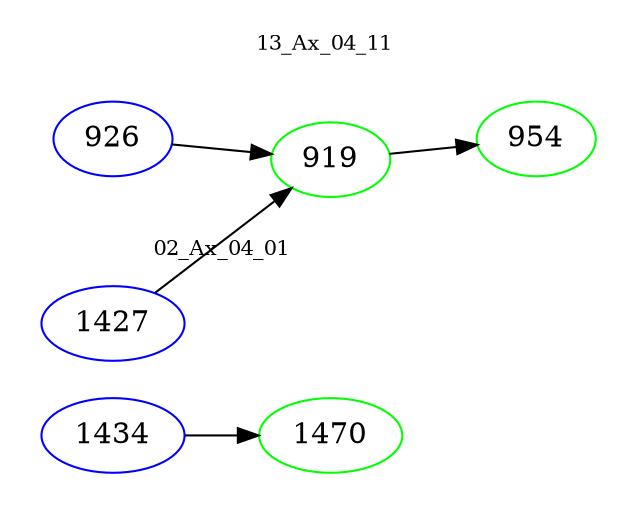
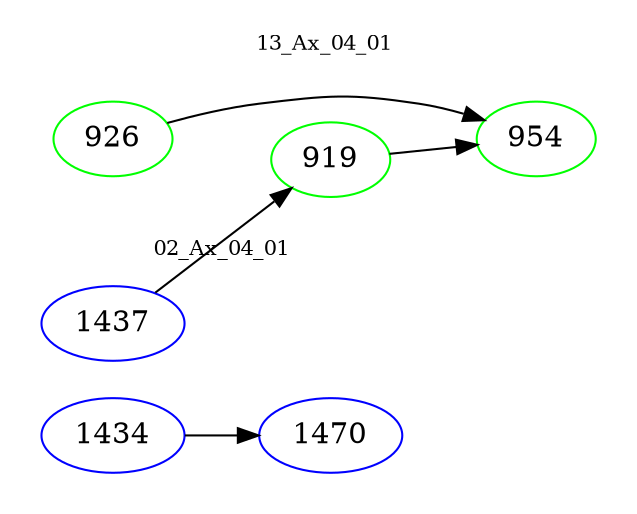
(325, 45) -> (325, 45)
(113, 139) -> (113, 139)
(211, 148) -> (315, 98)
(113, 323) -> (113, 323)
(331, 435) -> (331, 435)
